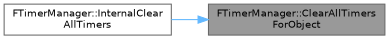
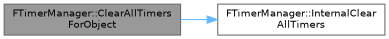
(185, 20) -> (194, 20)
